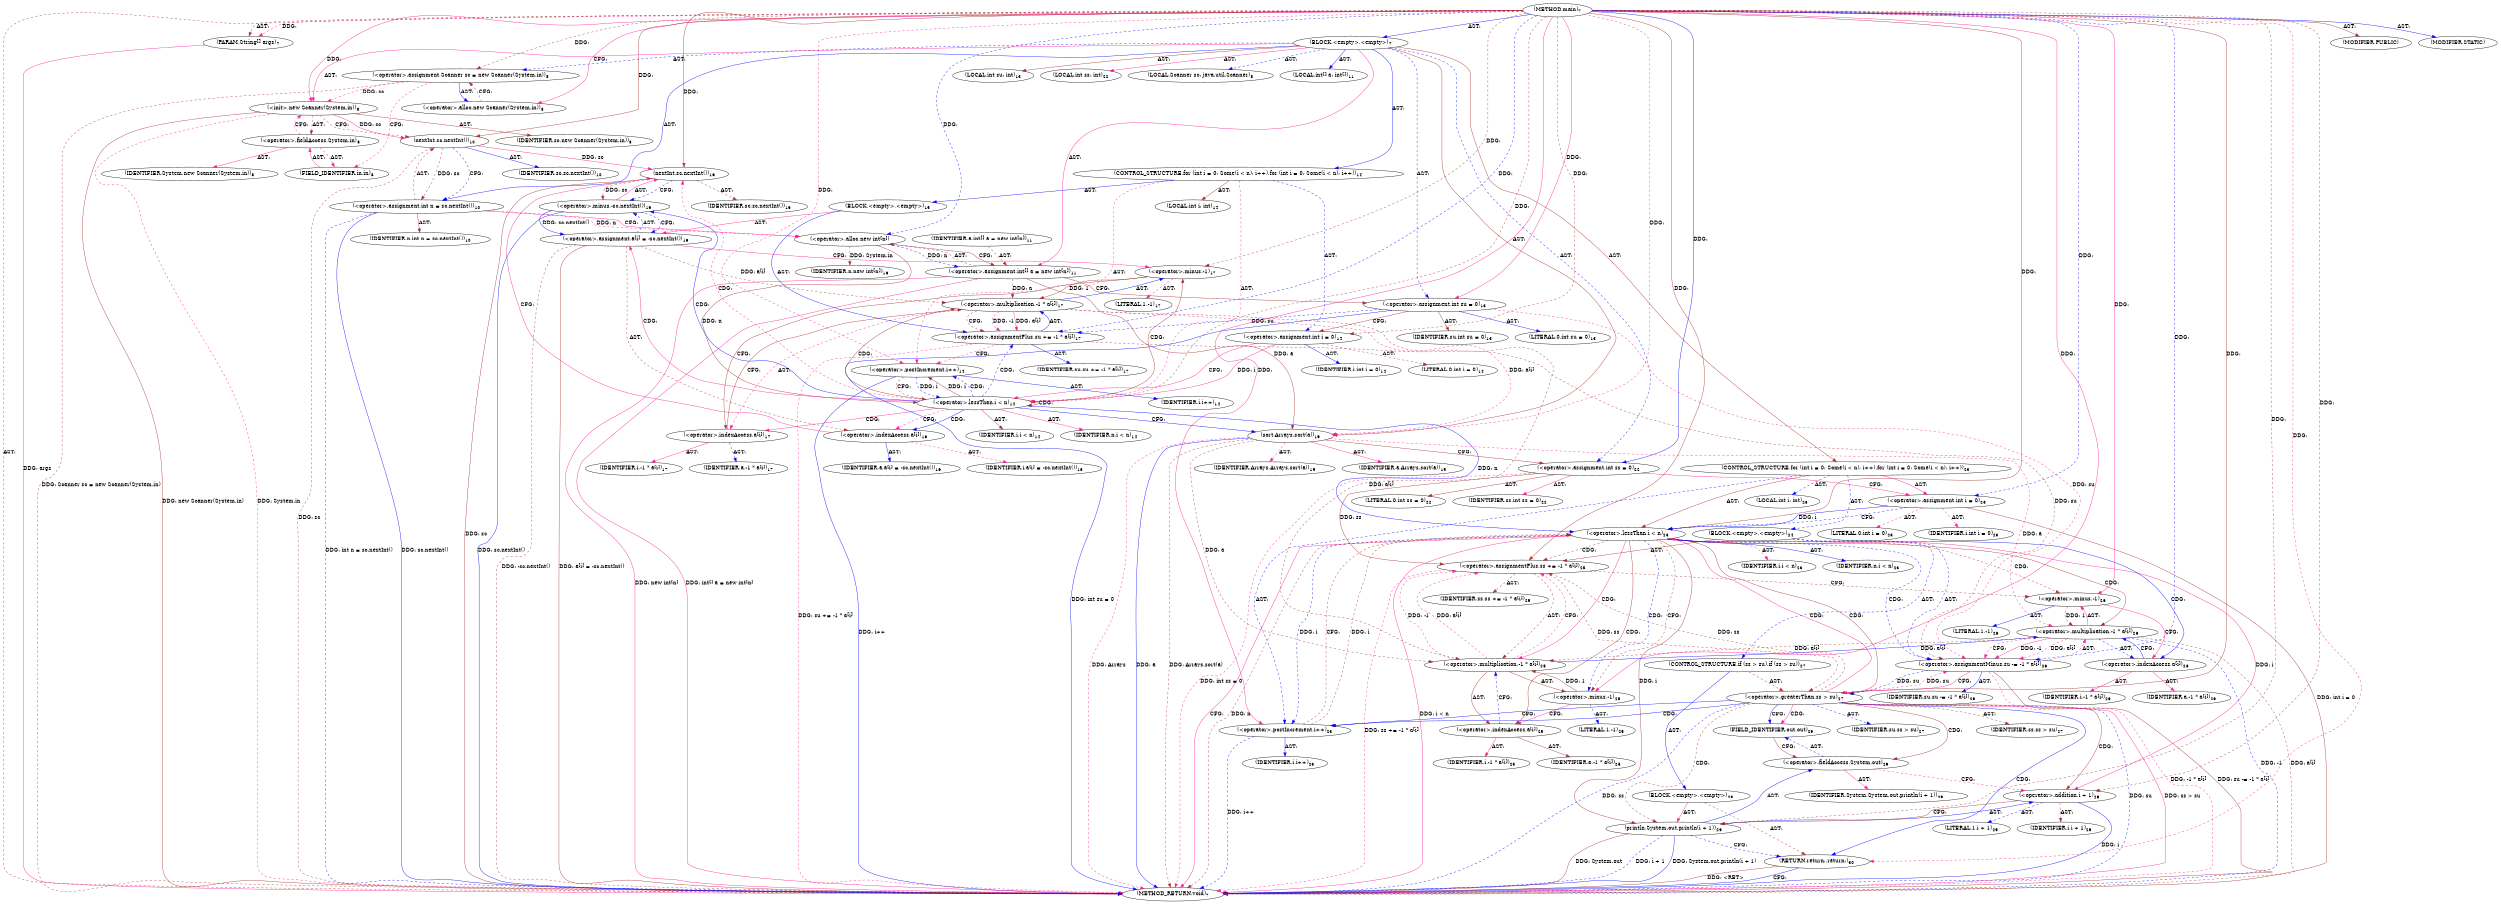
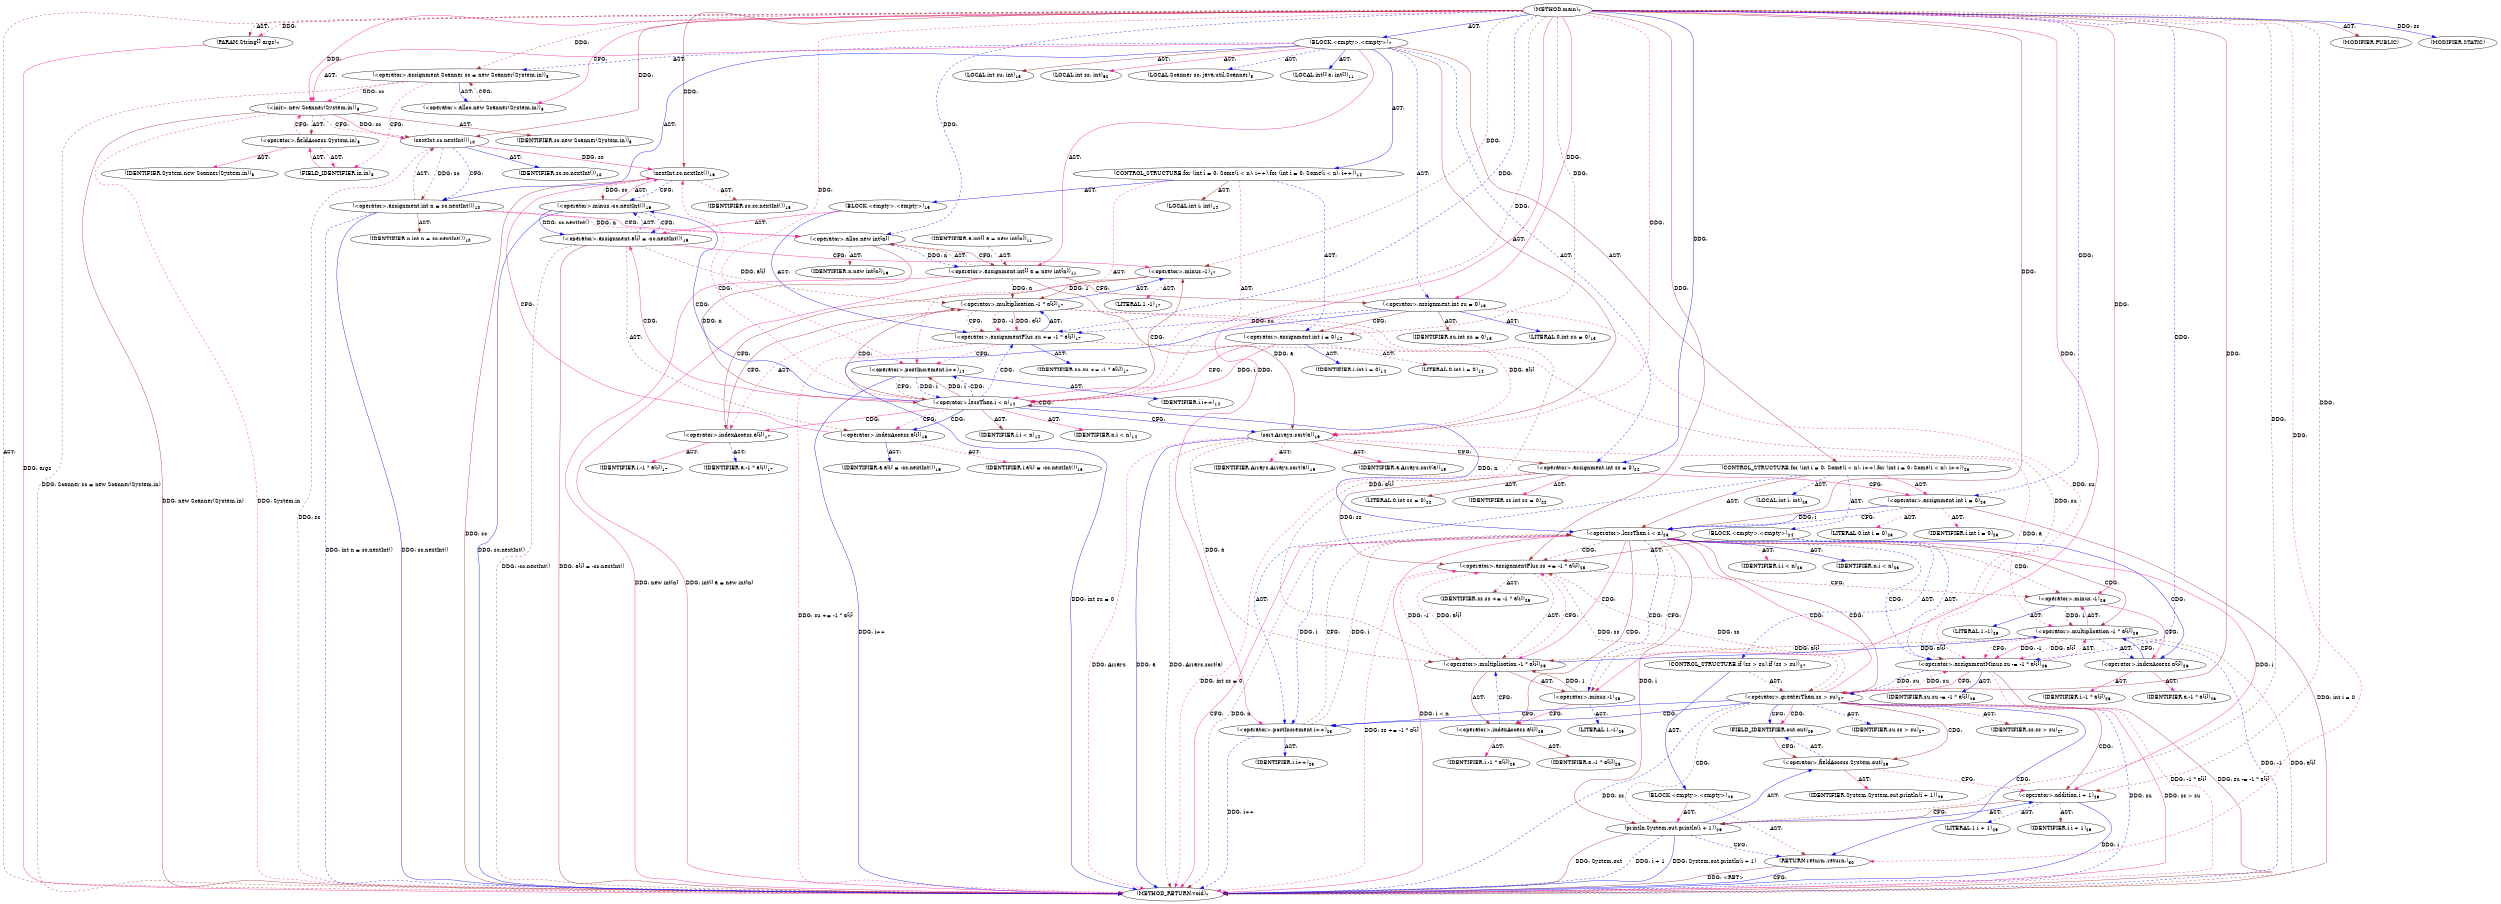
(2405, 27) -> (2409, 27)
(1106, 75) -> (1106, 75)
(872, 256) -> (857, 256)
